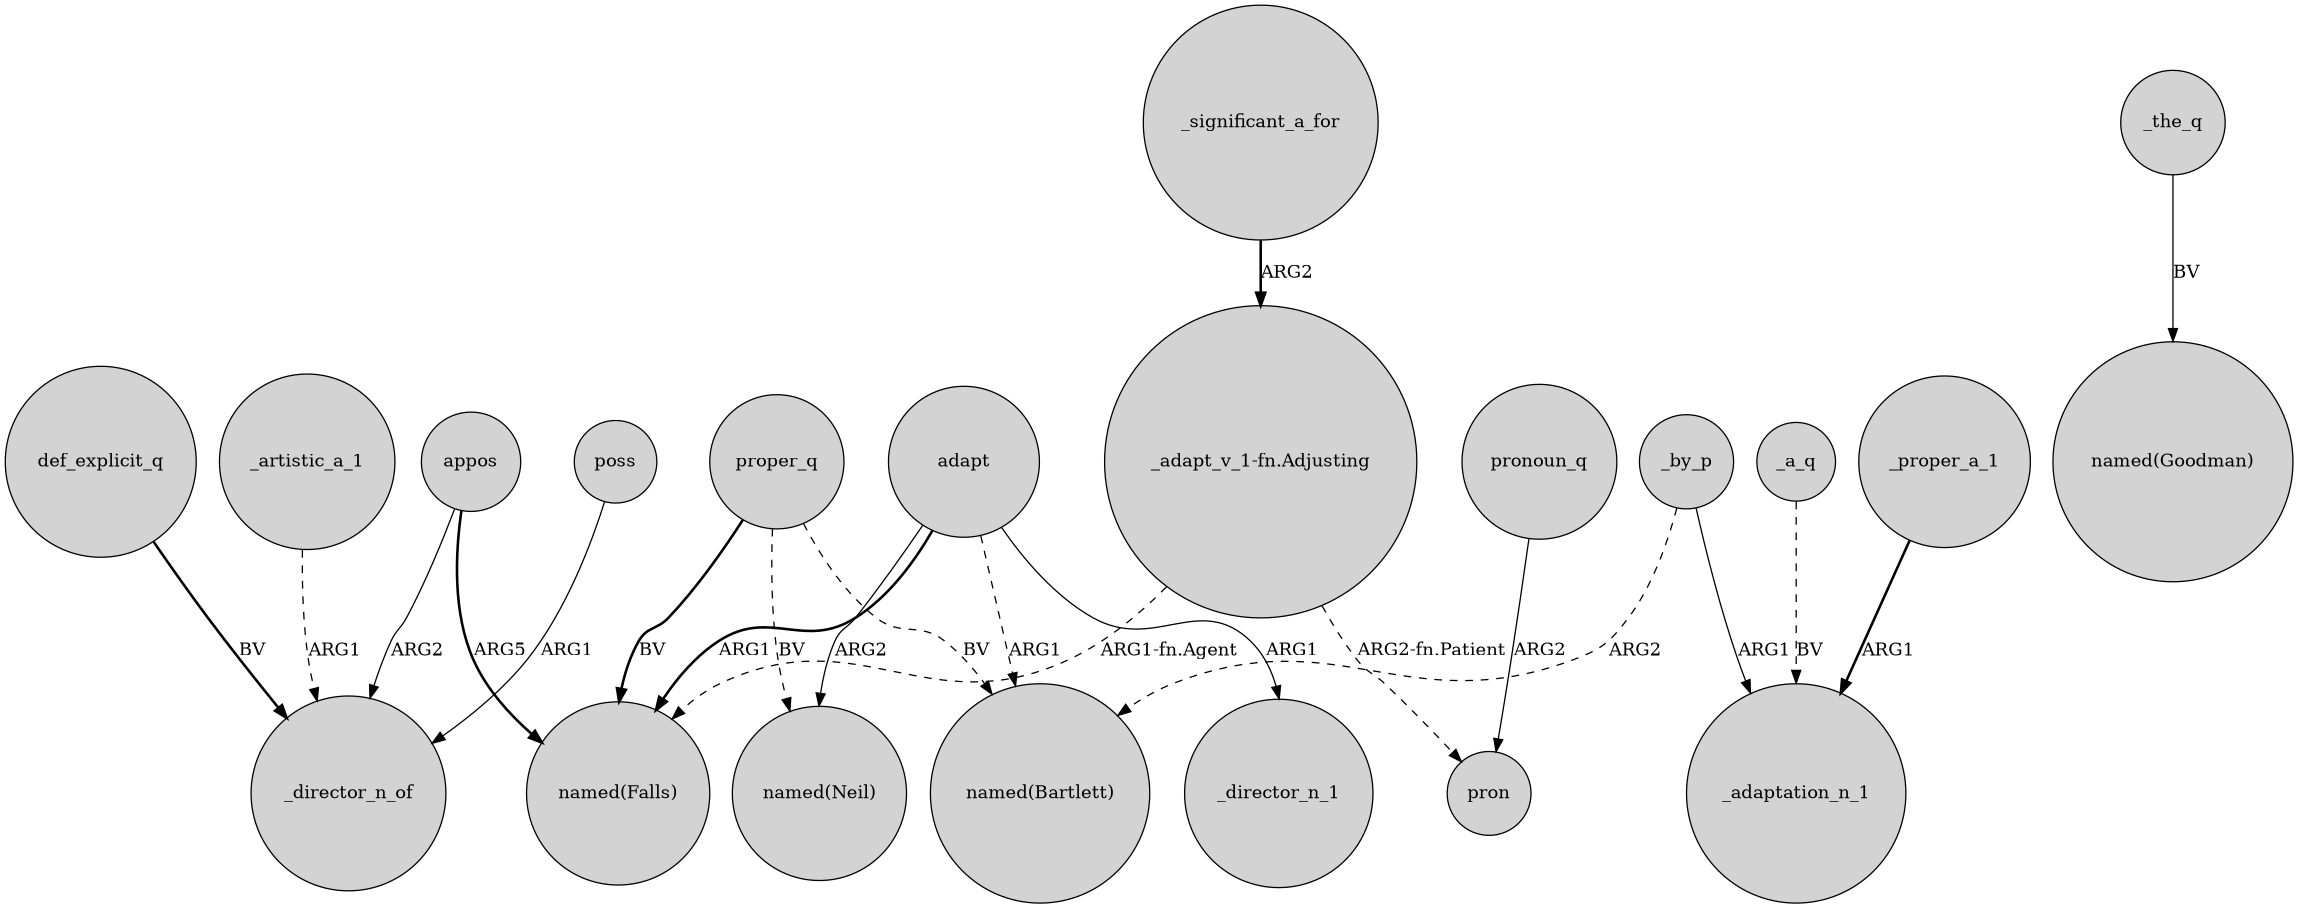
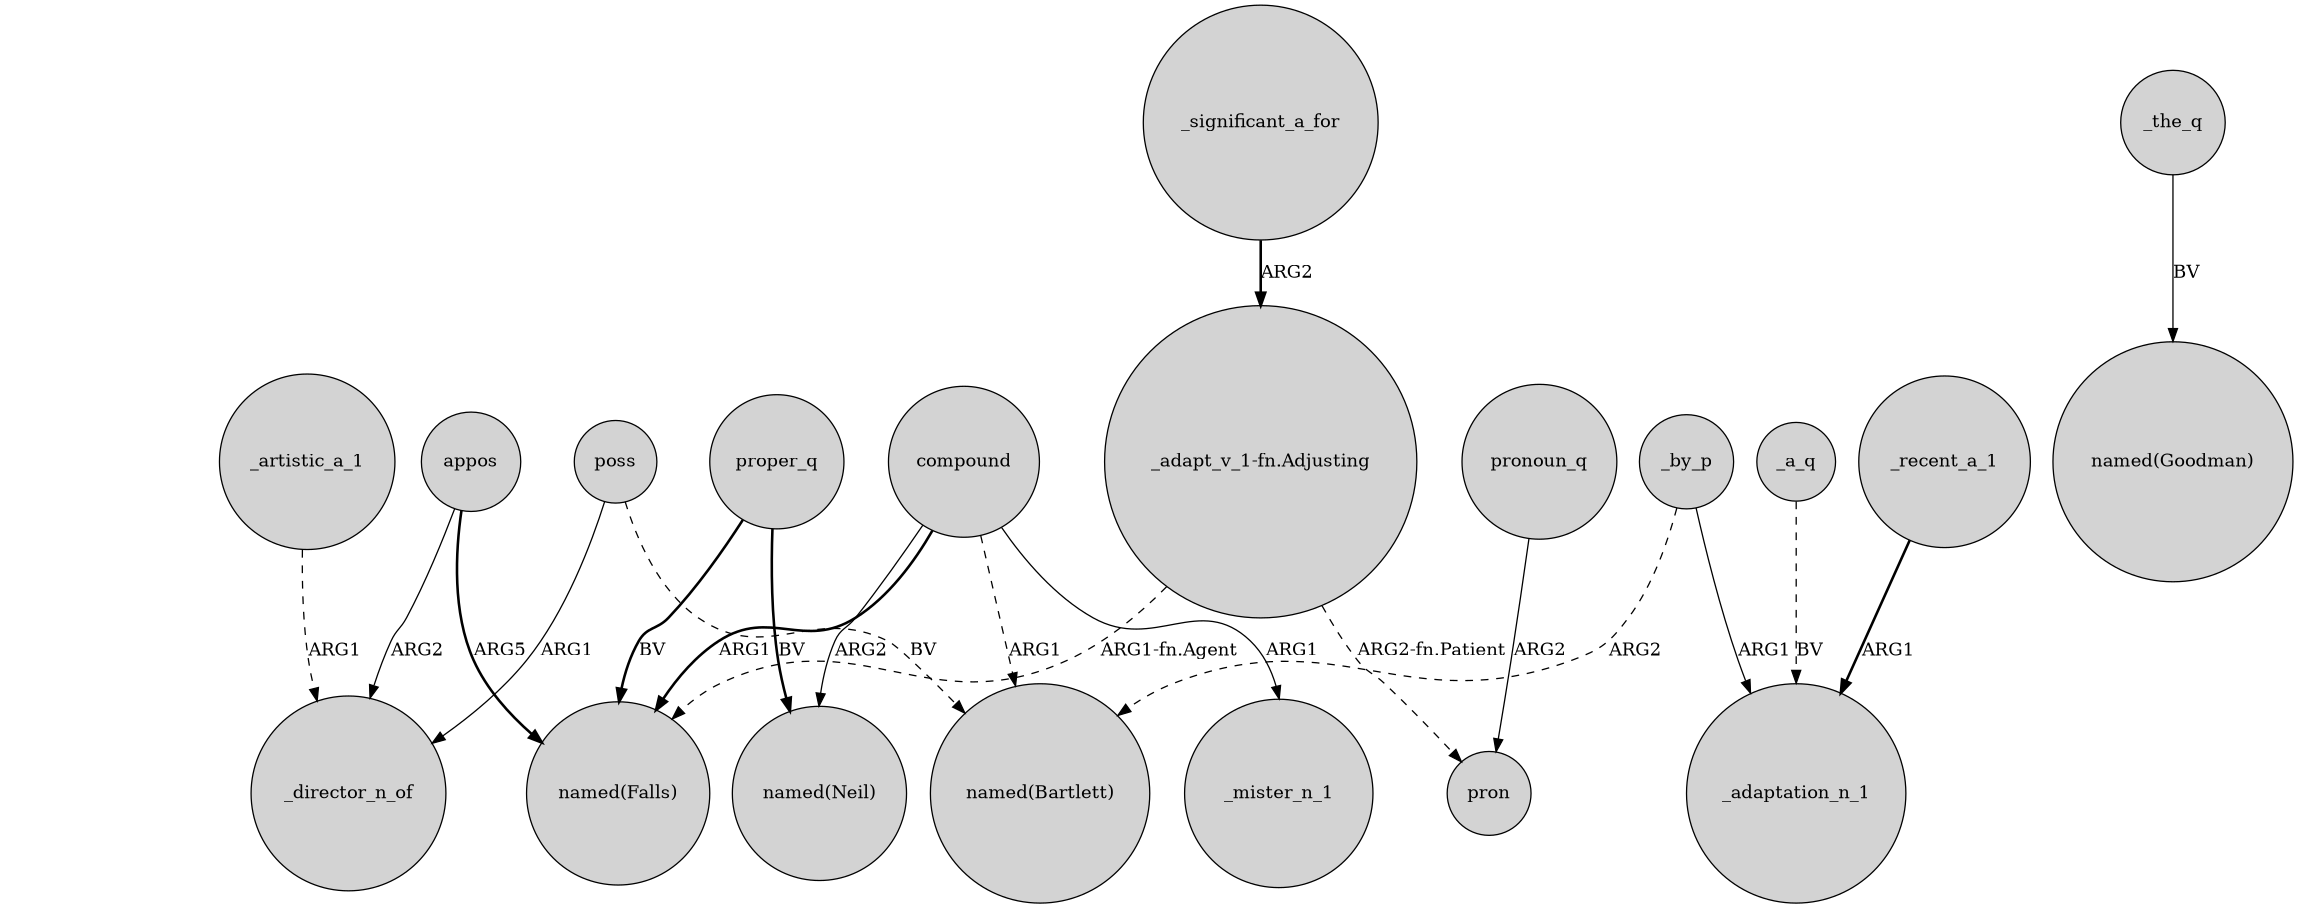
(101, 462) -> none
(964, 462) -> (964, 462)
(1945, 462) -> (1945, 462)
(773, 614) -> (773, 614)
(881, 621) -> (758, 636)
(1279, 793) -> (1279, 793)
